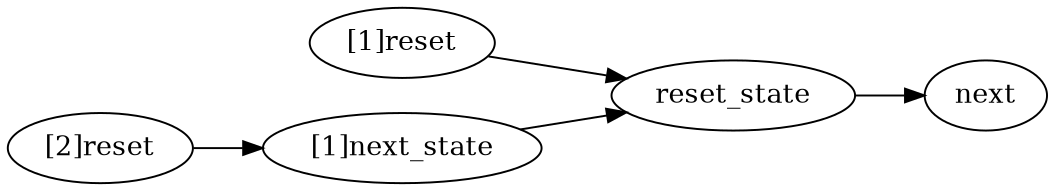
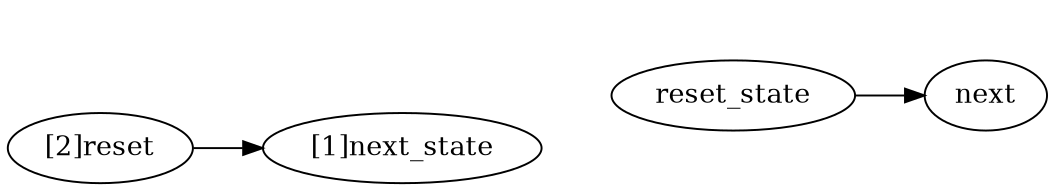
(402, 43) -> none
(564, 122) -> none
